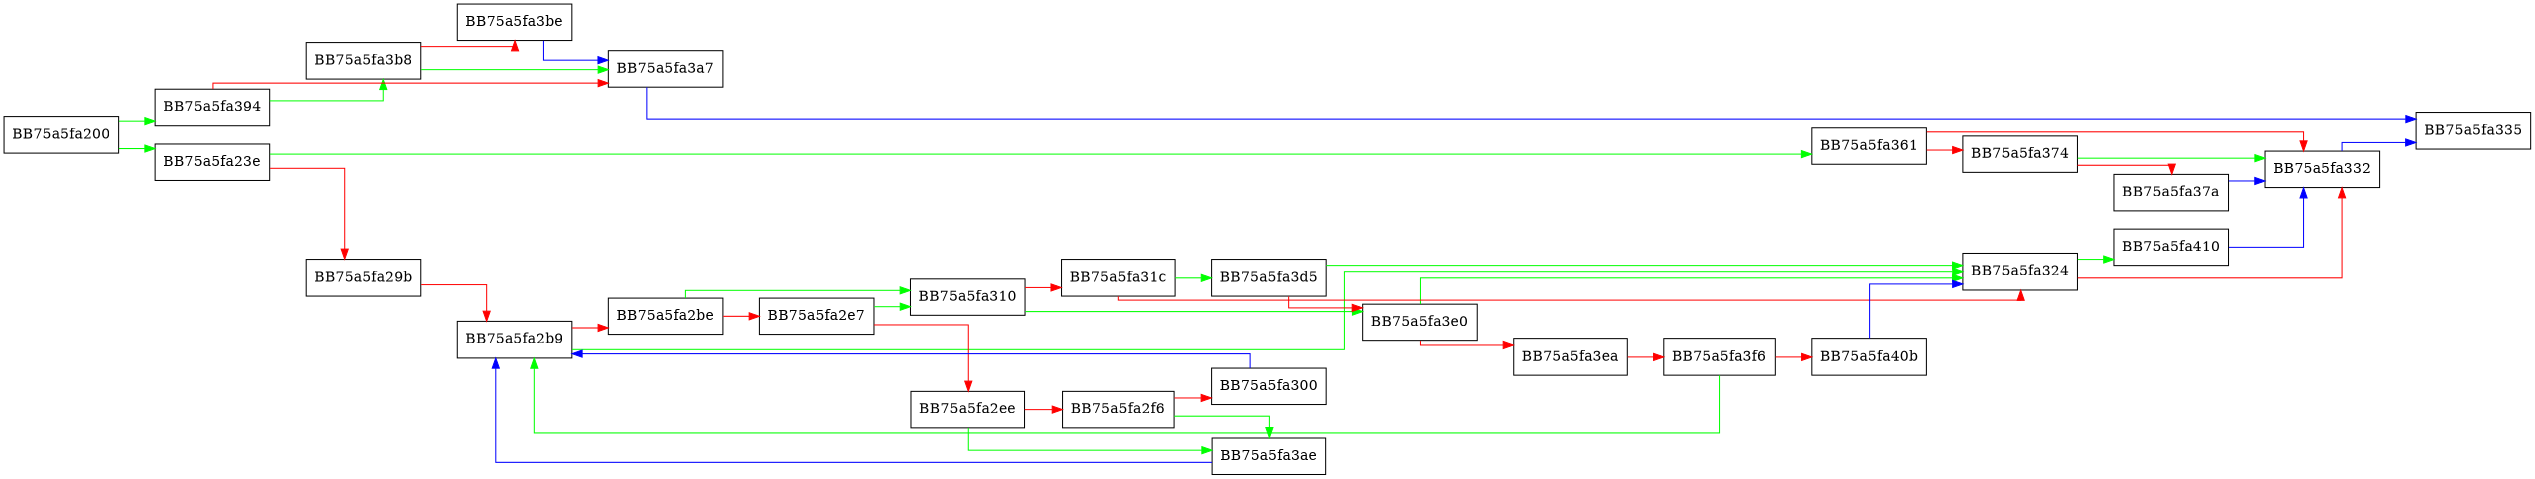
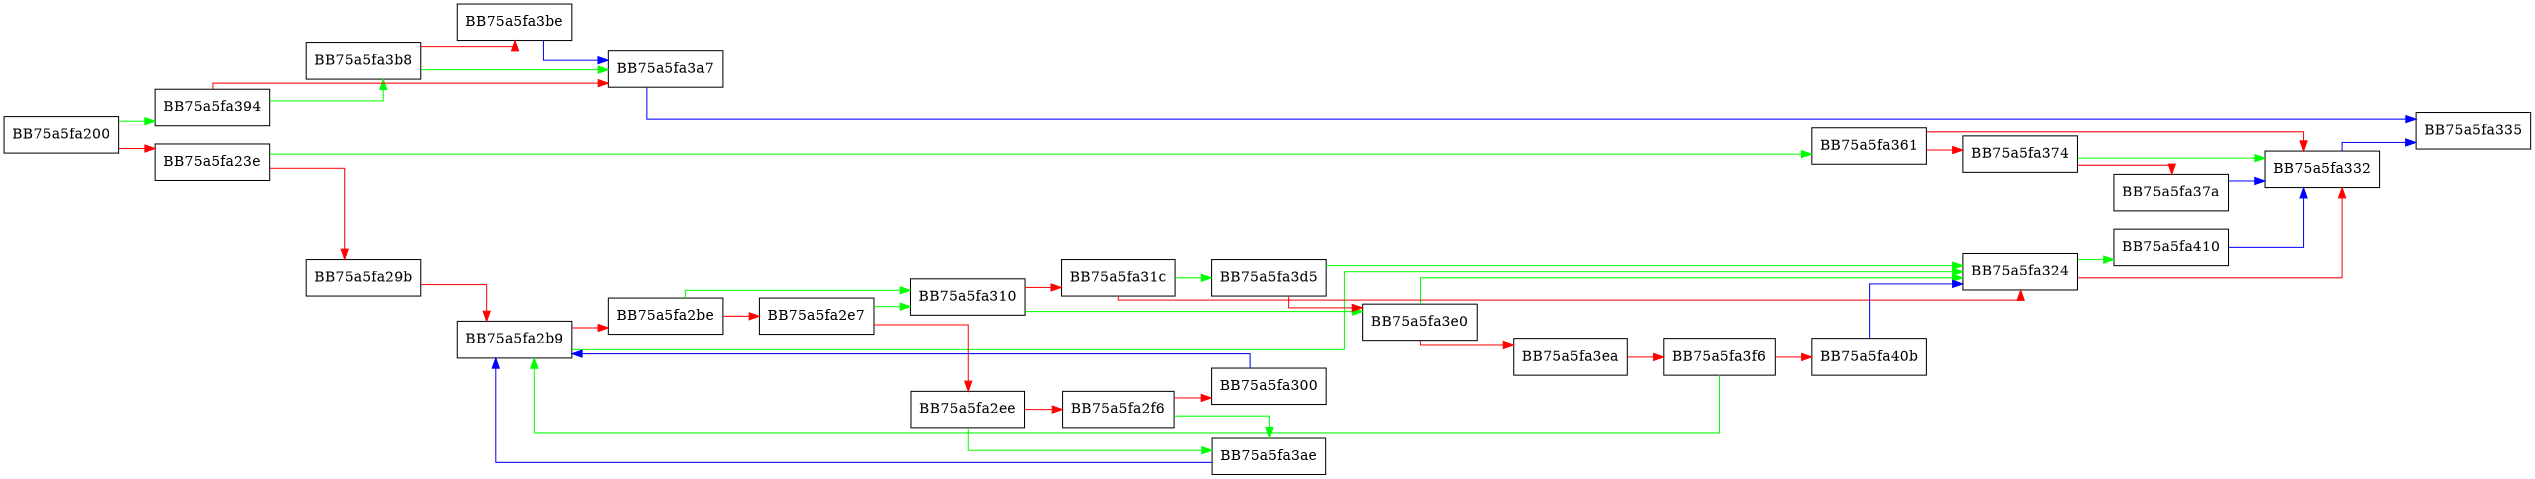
(132, 149) -> (132, 149)
